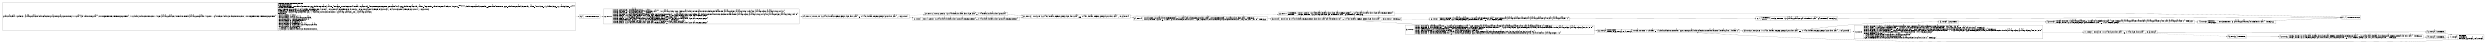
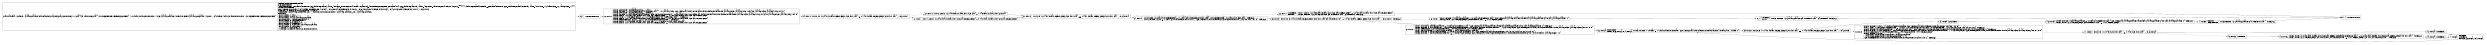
(2212, 23) -> (2213, 23)
